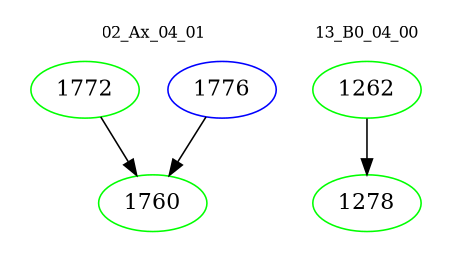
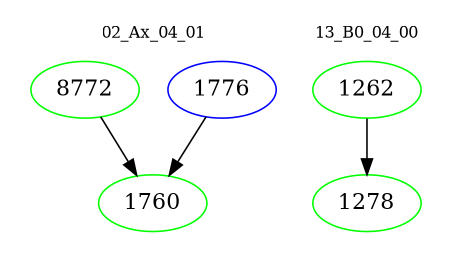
(85, 90) -> (85, 90)
